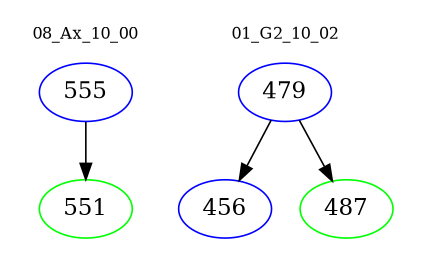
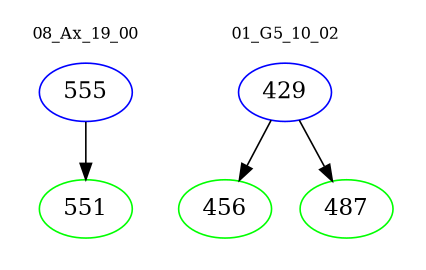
(86, 35) -> (86, 35)
(286, 35) -> (286, 35)
(285, 92) -> (285, 92)
(225, 209) -> (225, 209)
